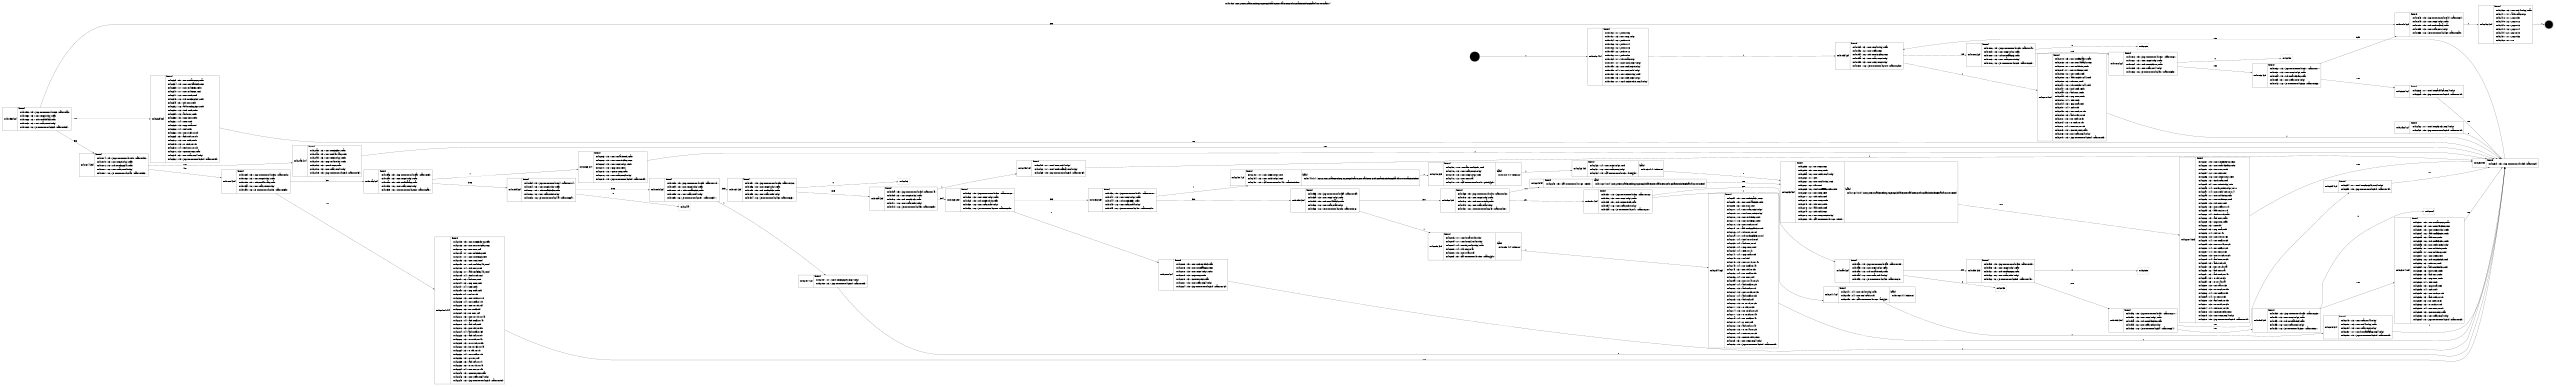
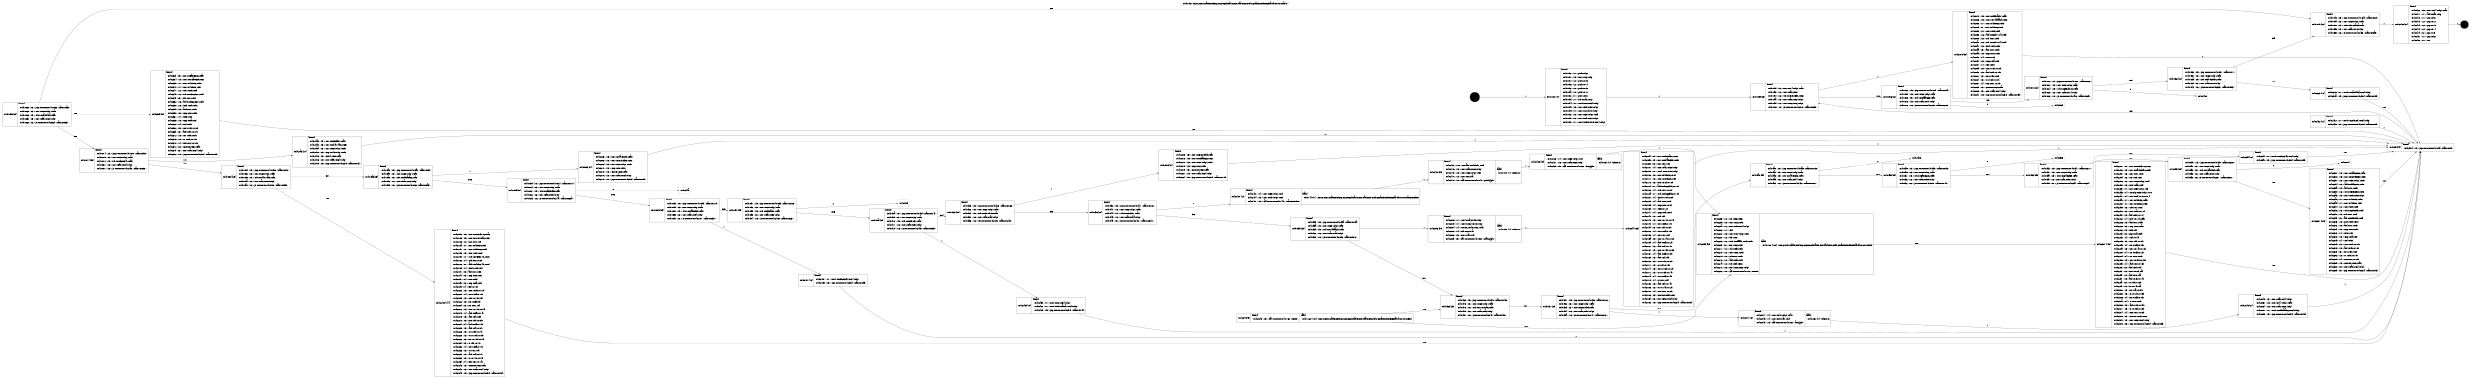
(1524, 190) -> (1410, 312)
